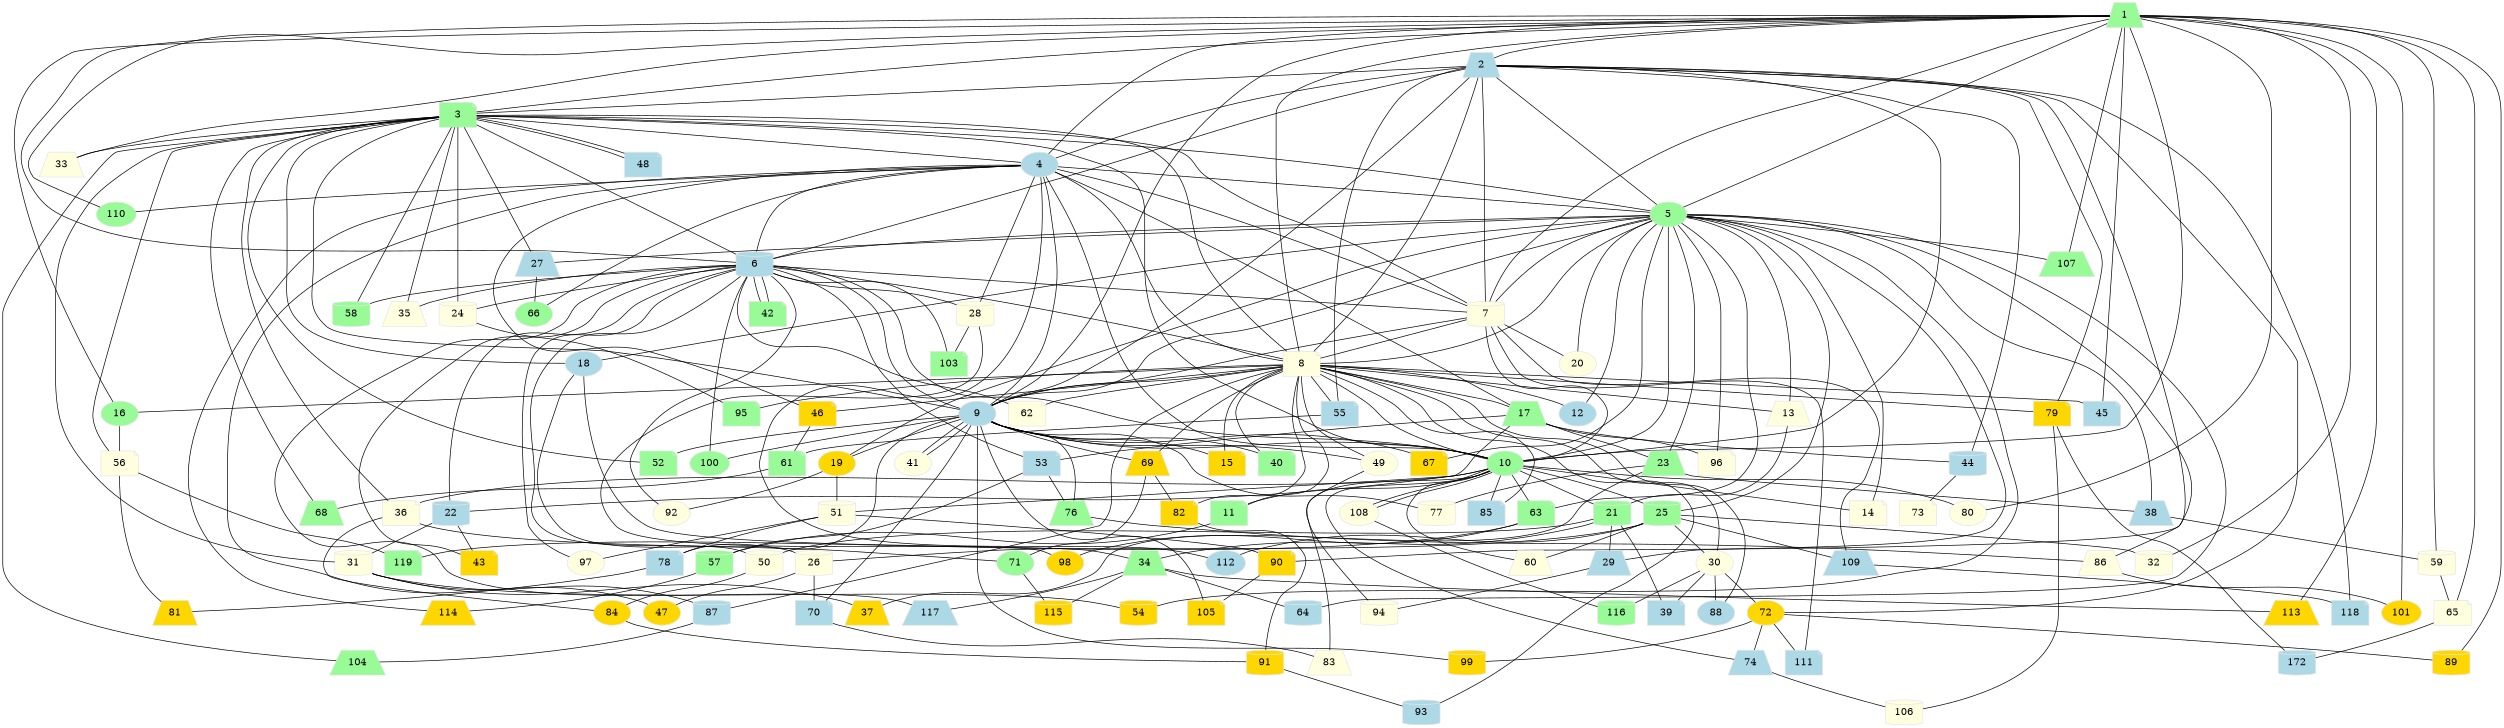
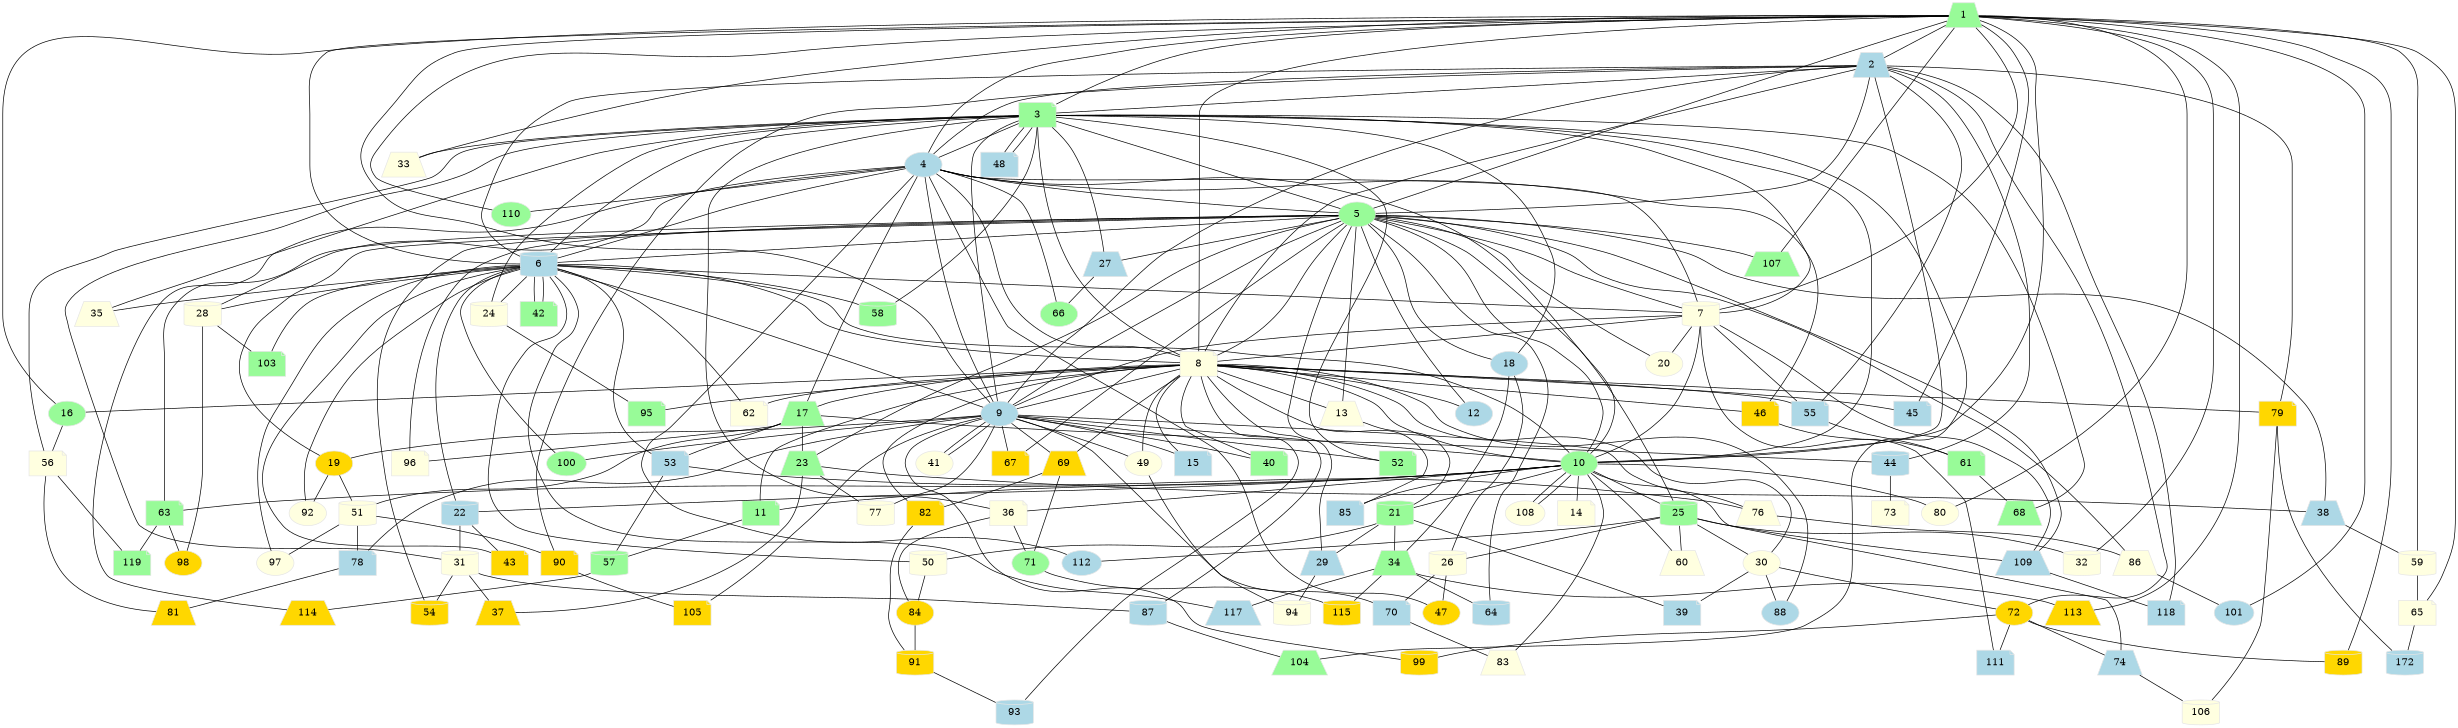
(1484, 195) -> (1755, 364)
(1840, 317) -> (1714, 293)
(1227, 463) -> (1193, 463)
(1071, 513) -> (1758, 513)
(1616, 613) -> none
(2401, 613) -> (2234, 613)
